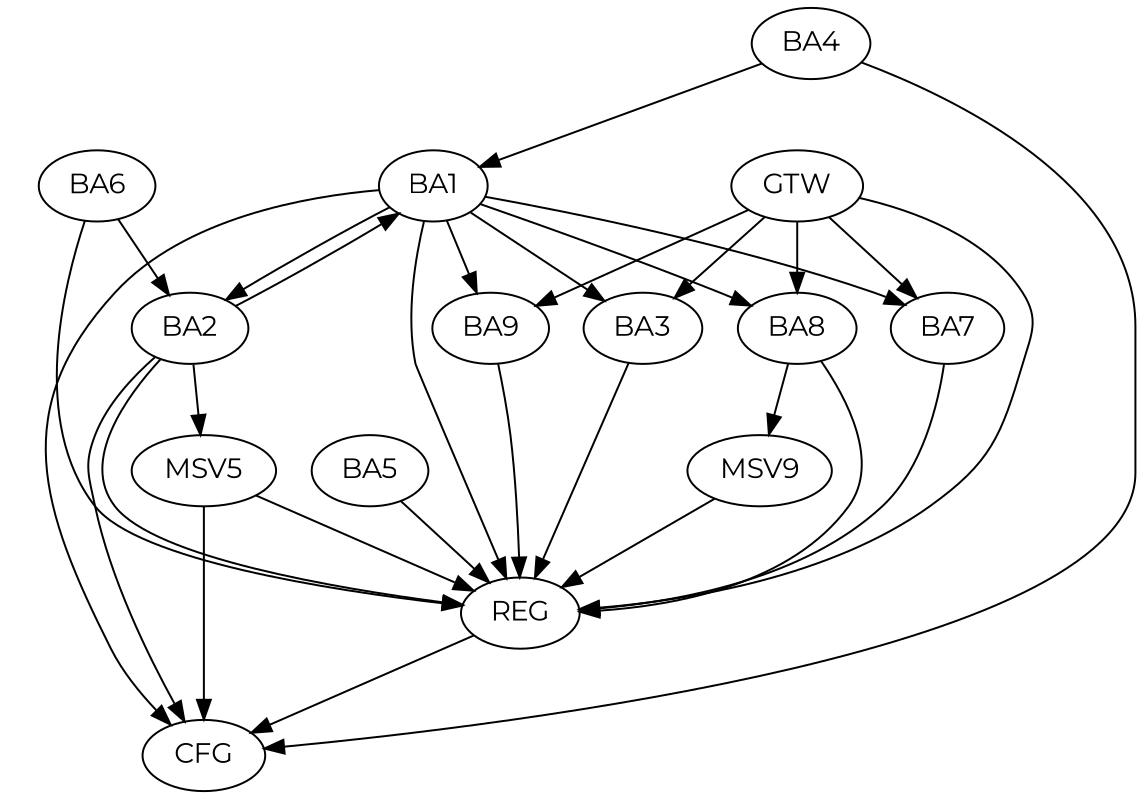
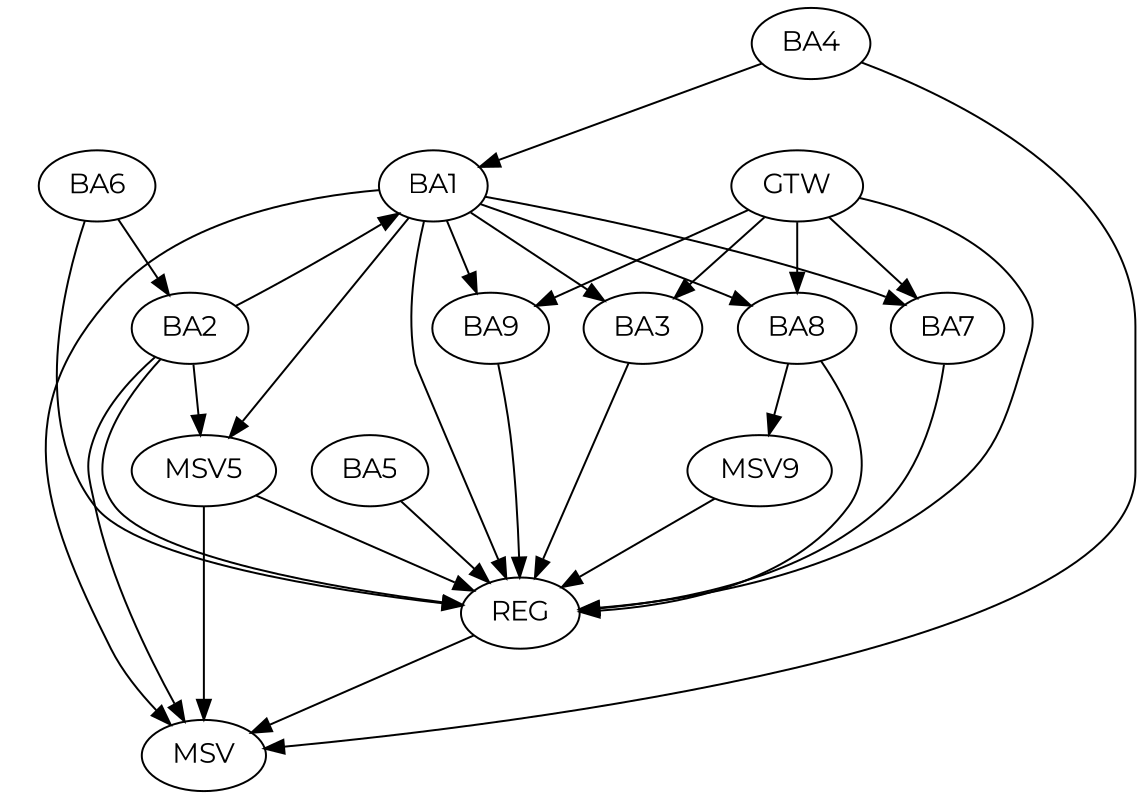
(316, 247) -> (326, 320)
(204, 756) -> (204, 756)
